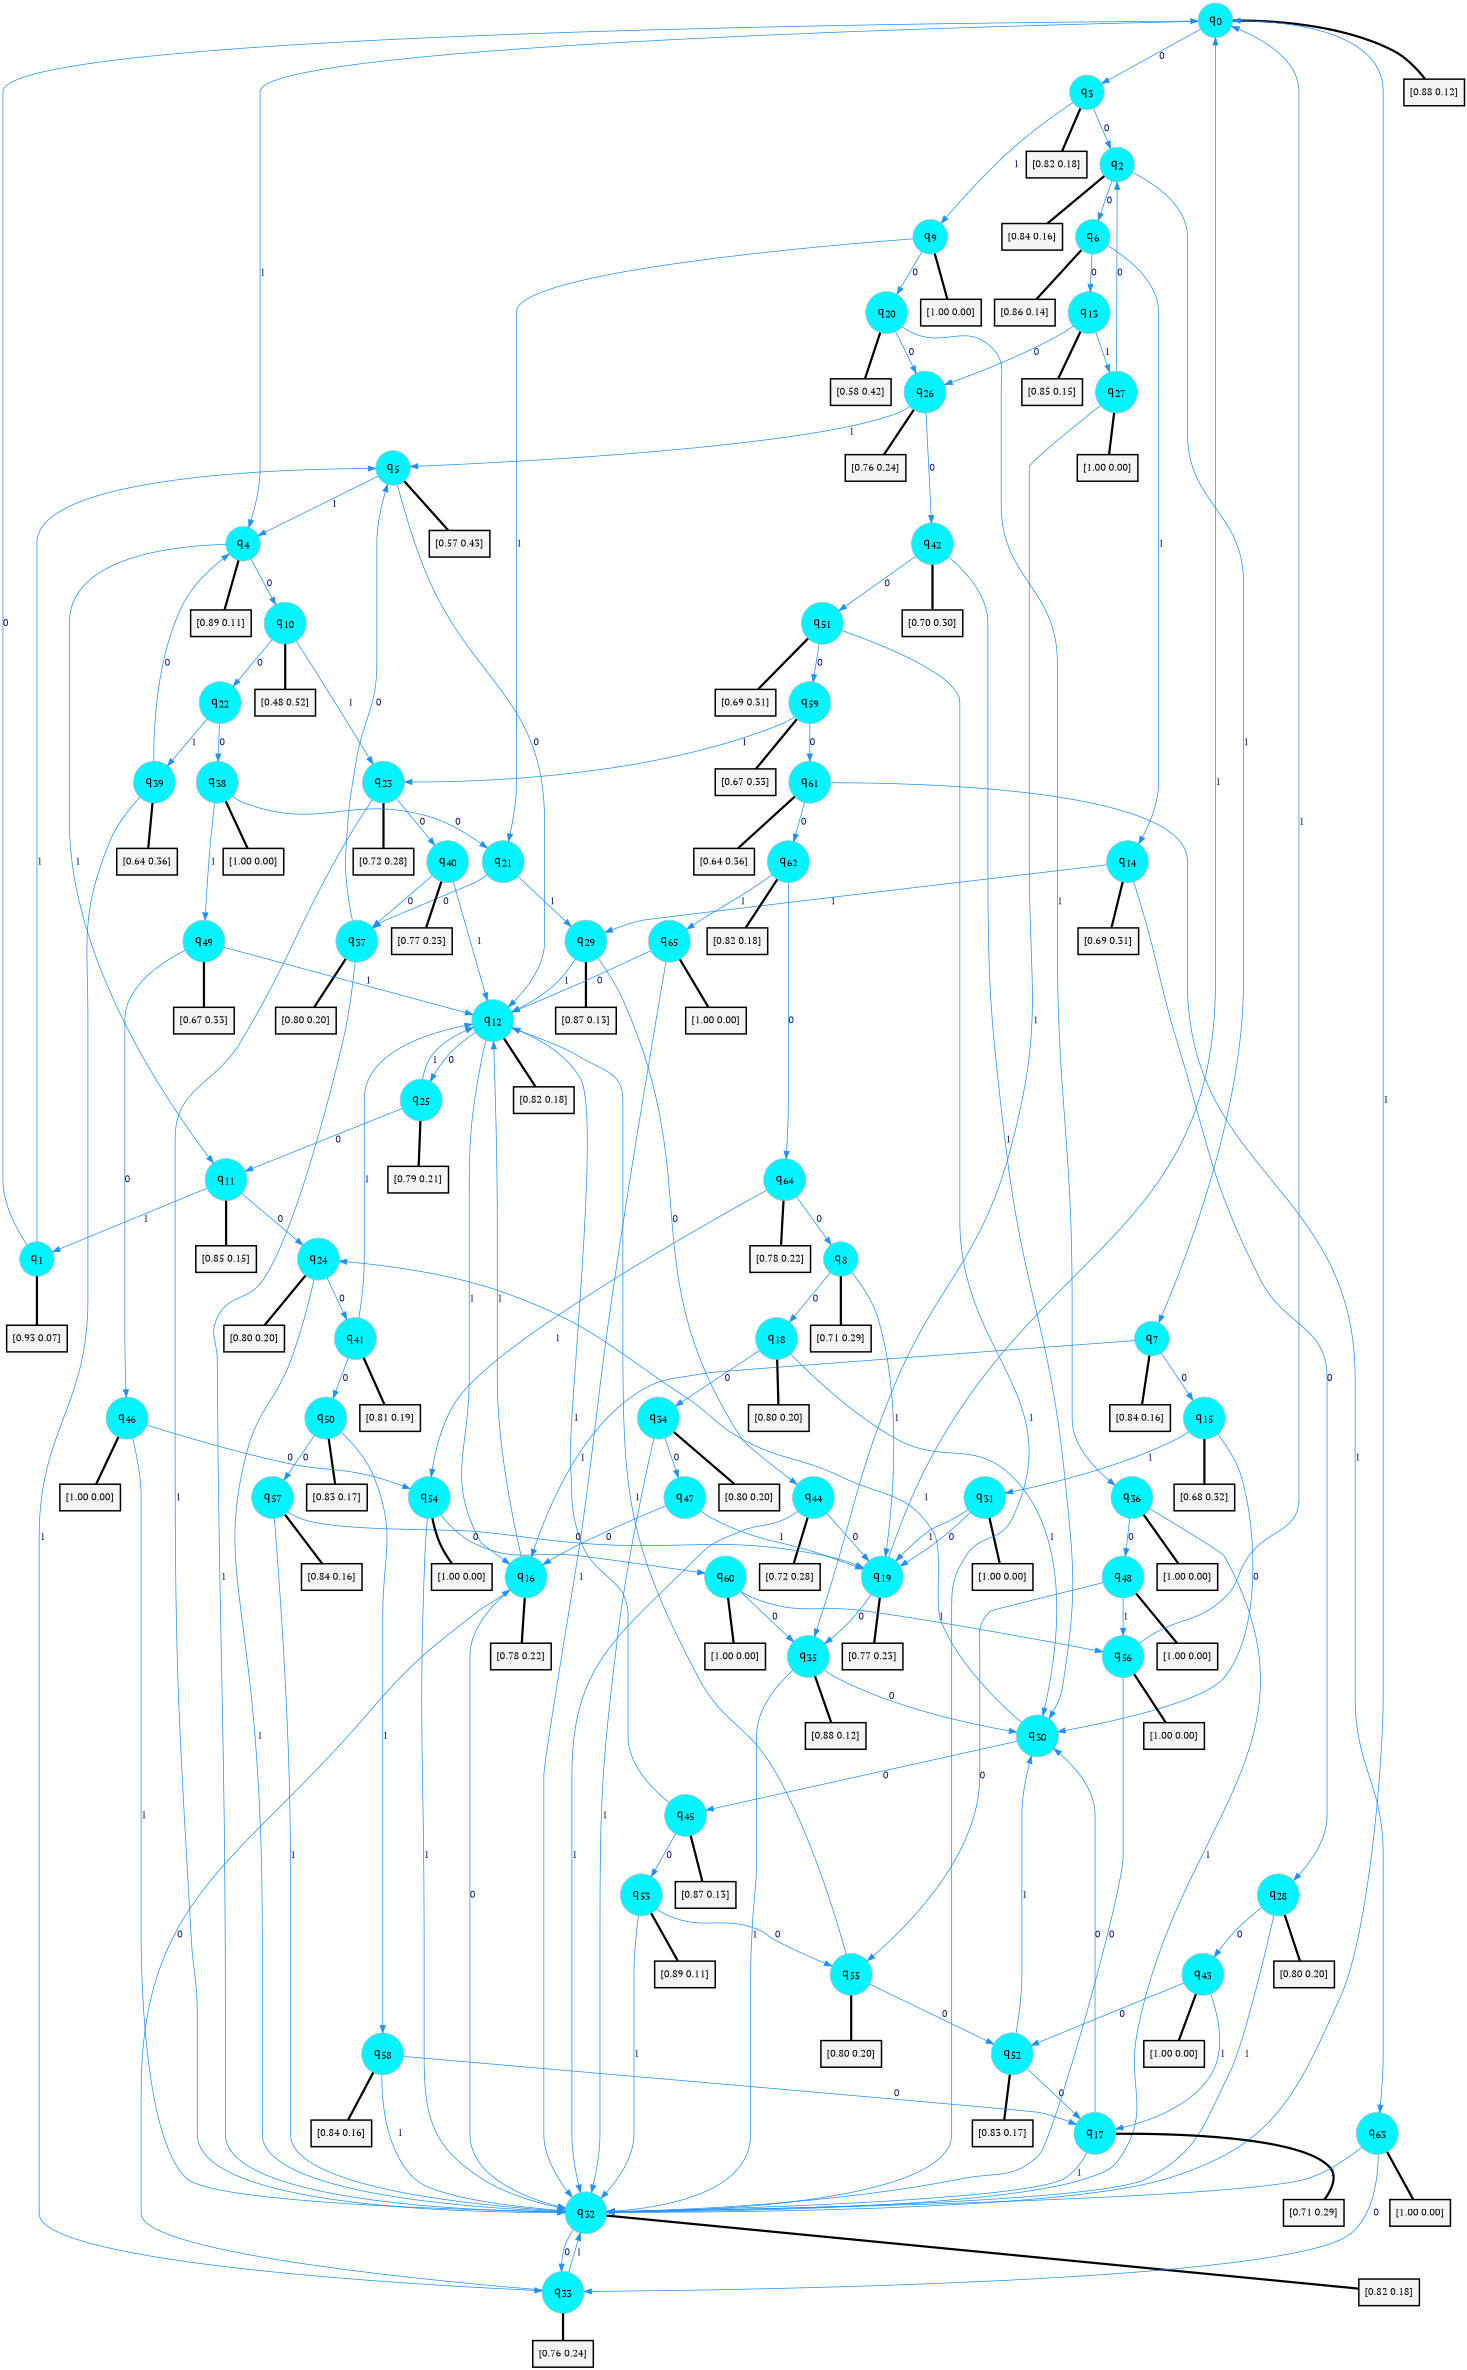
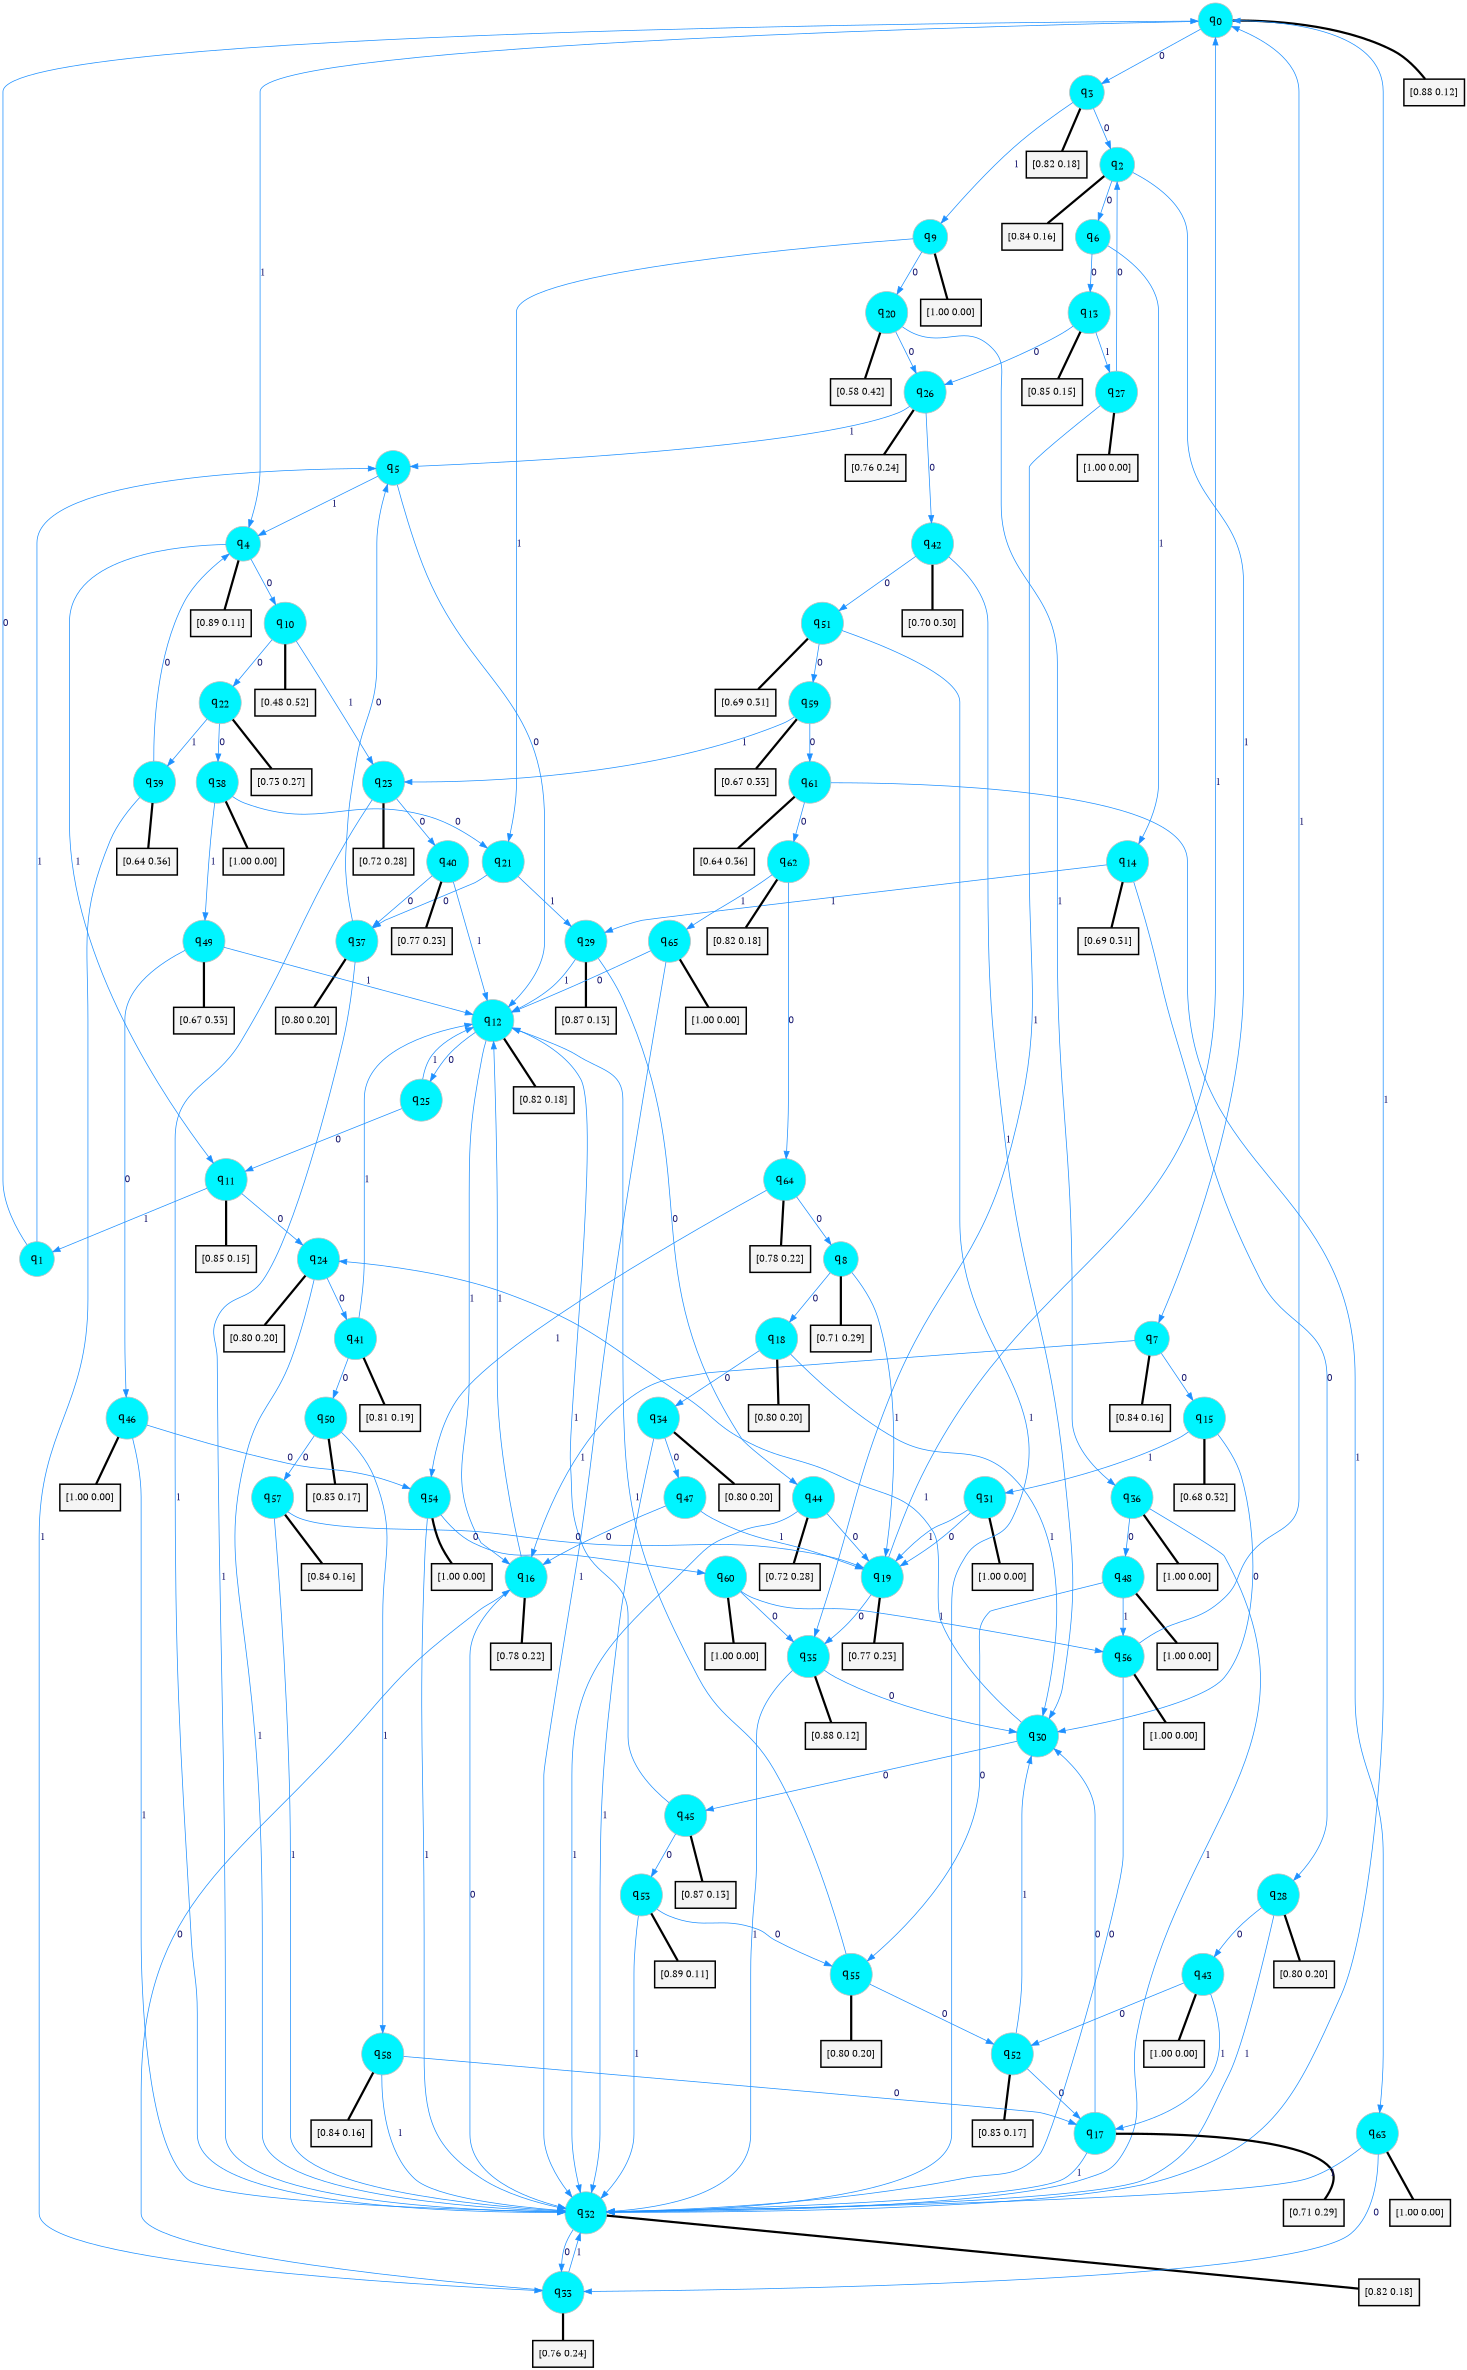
(1025, 313) -> none
(460, 544) -> none
none -> (282, 782)
(418, 1180) -> none
(37, 1339) -> none
